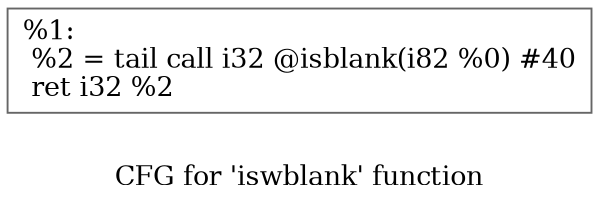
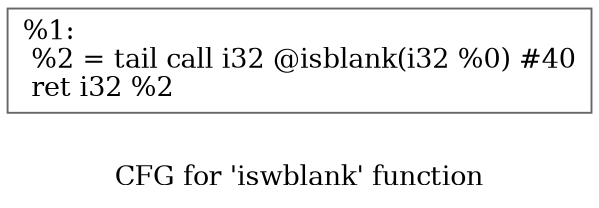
(300, 60) -> (300, 60)
